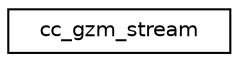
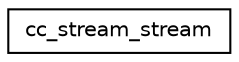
(119, 31) -> (119, 31)
